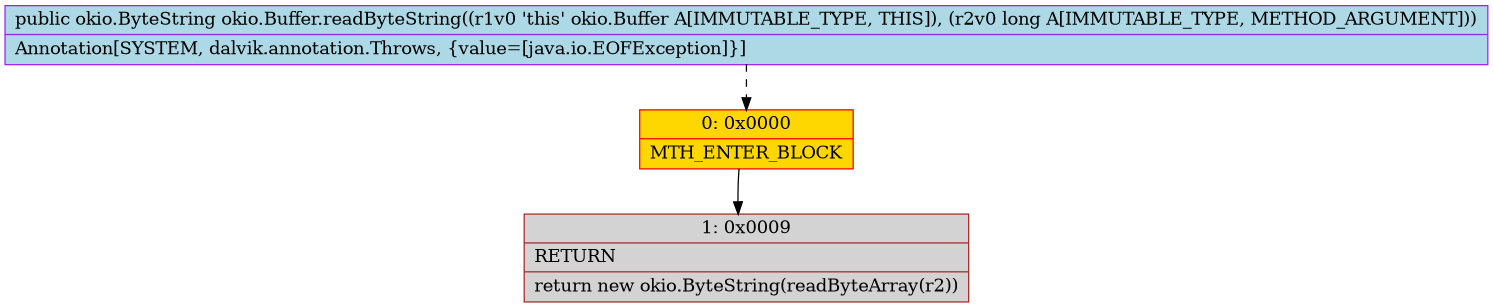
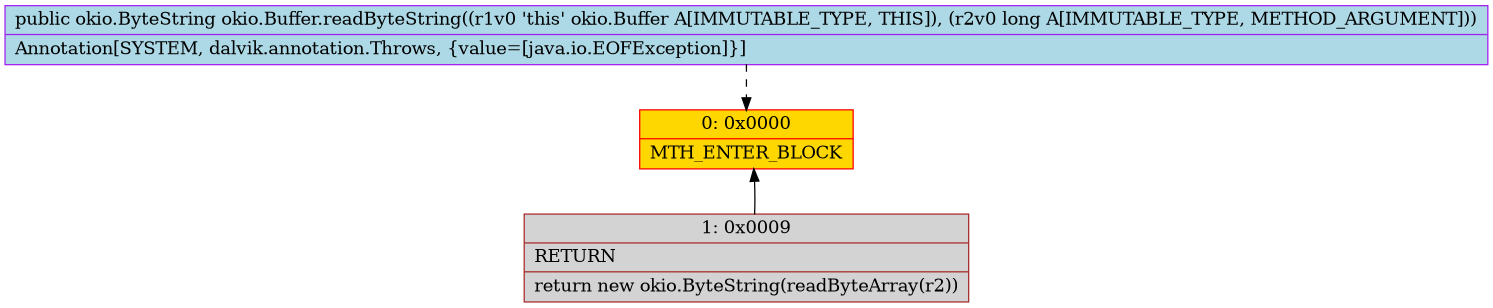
(738, 185) -> (755, 198)
